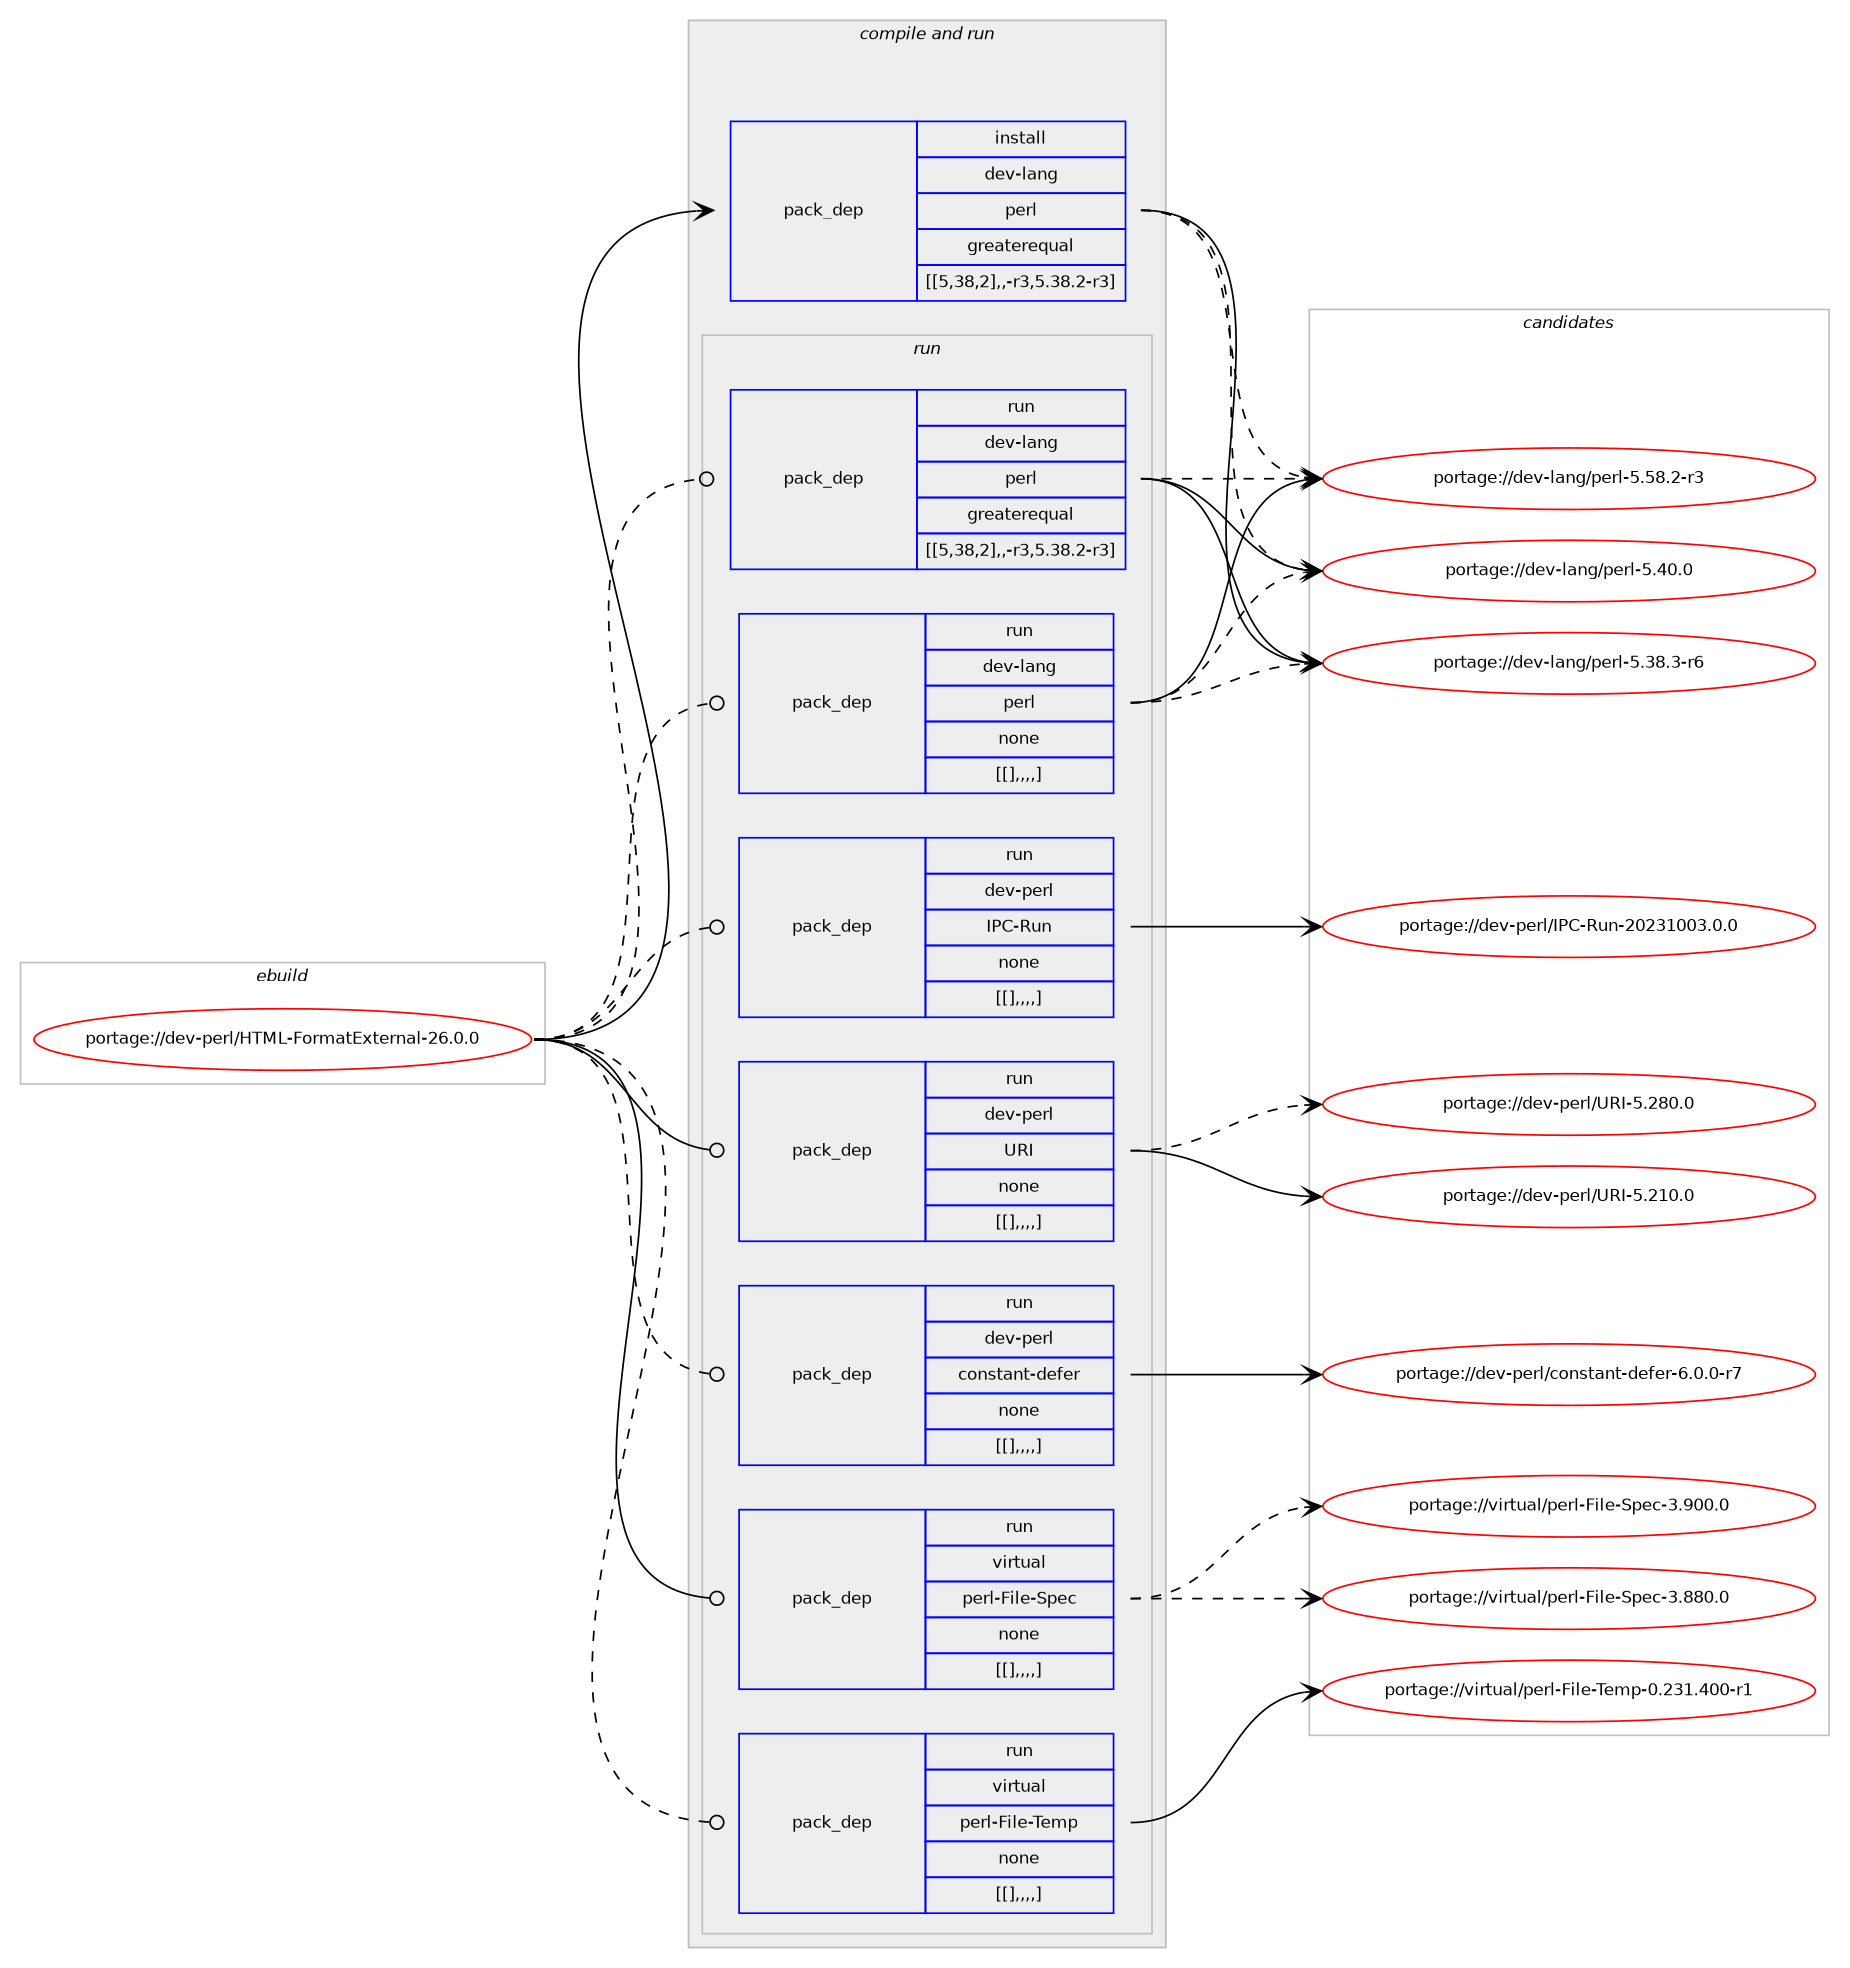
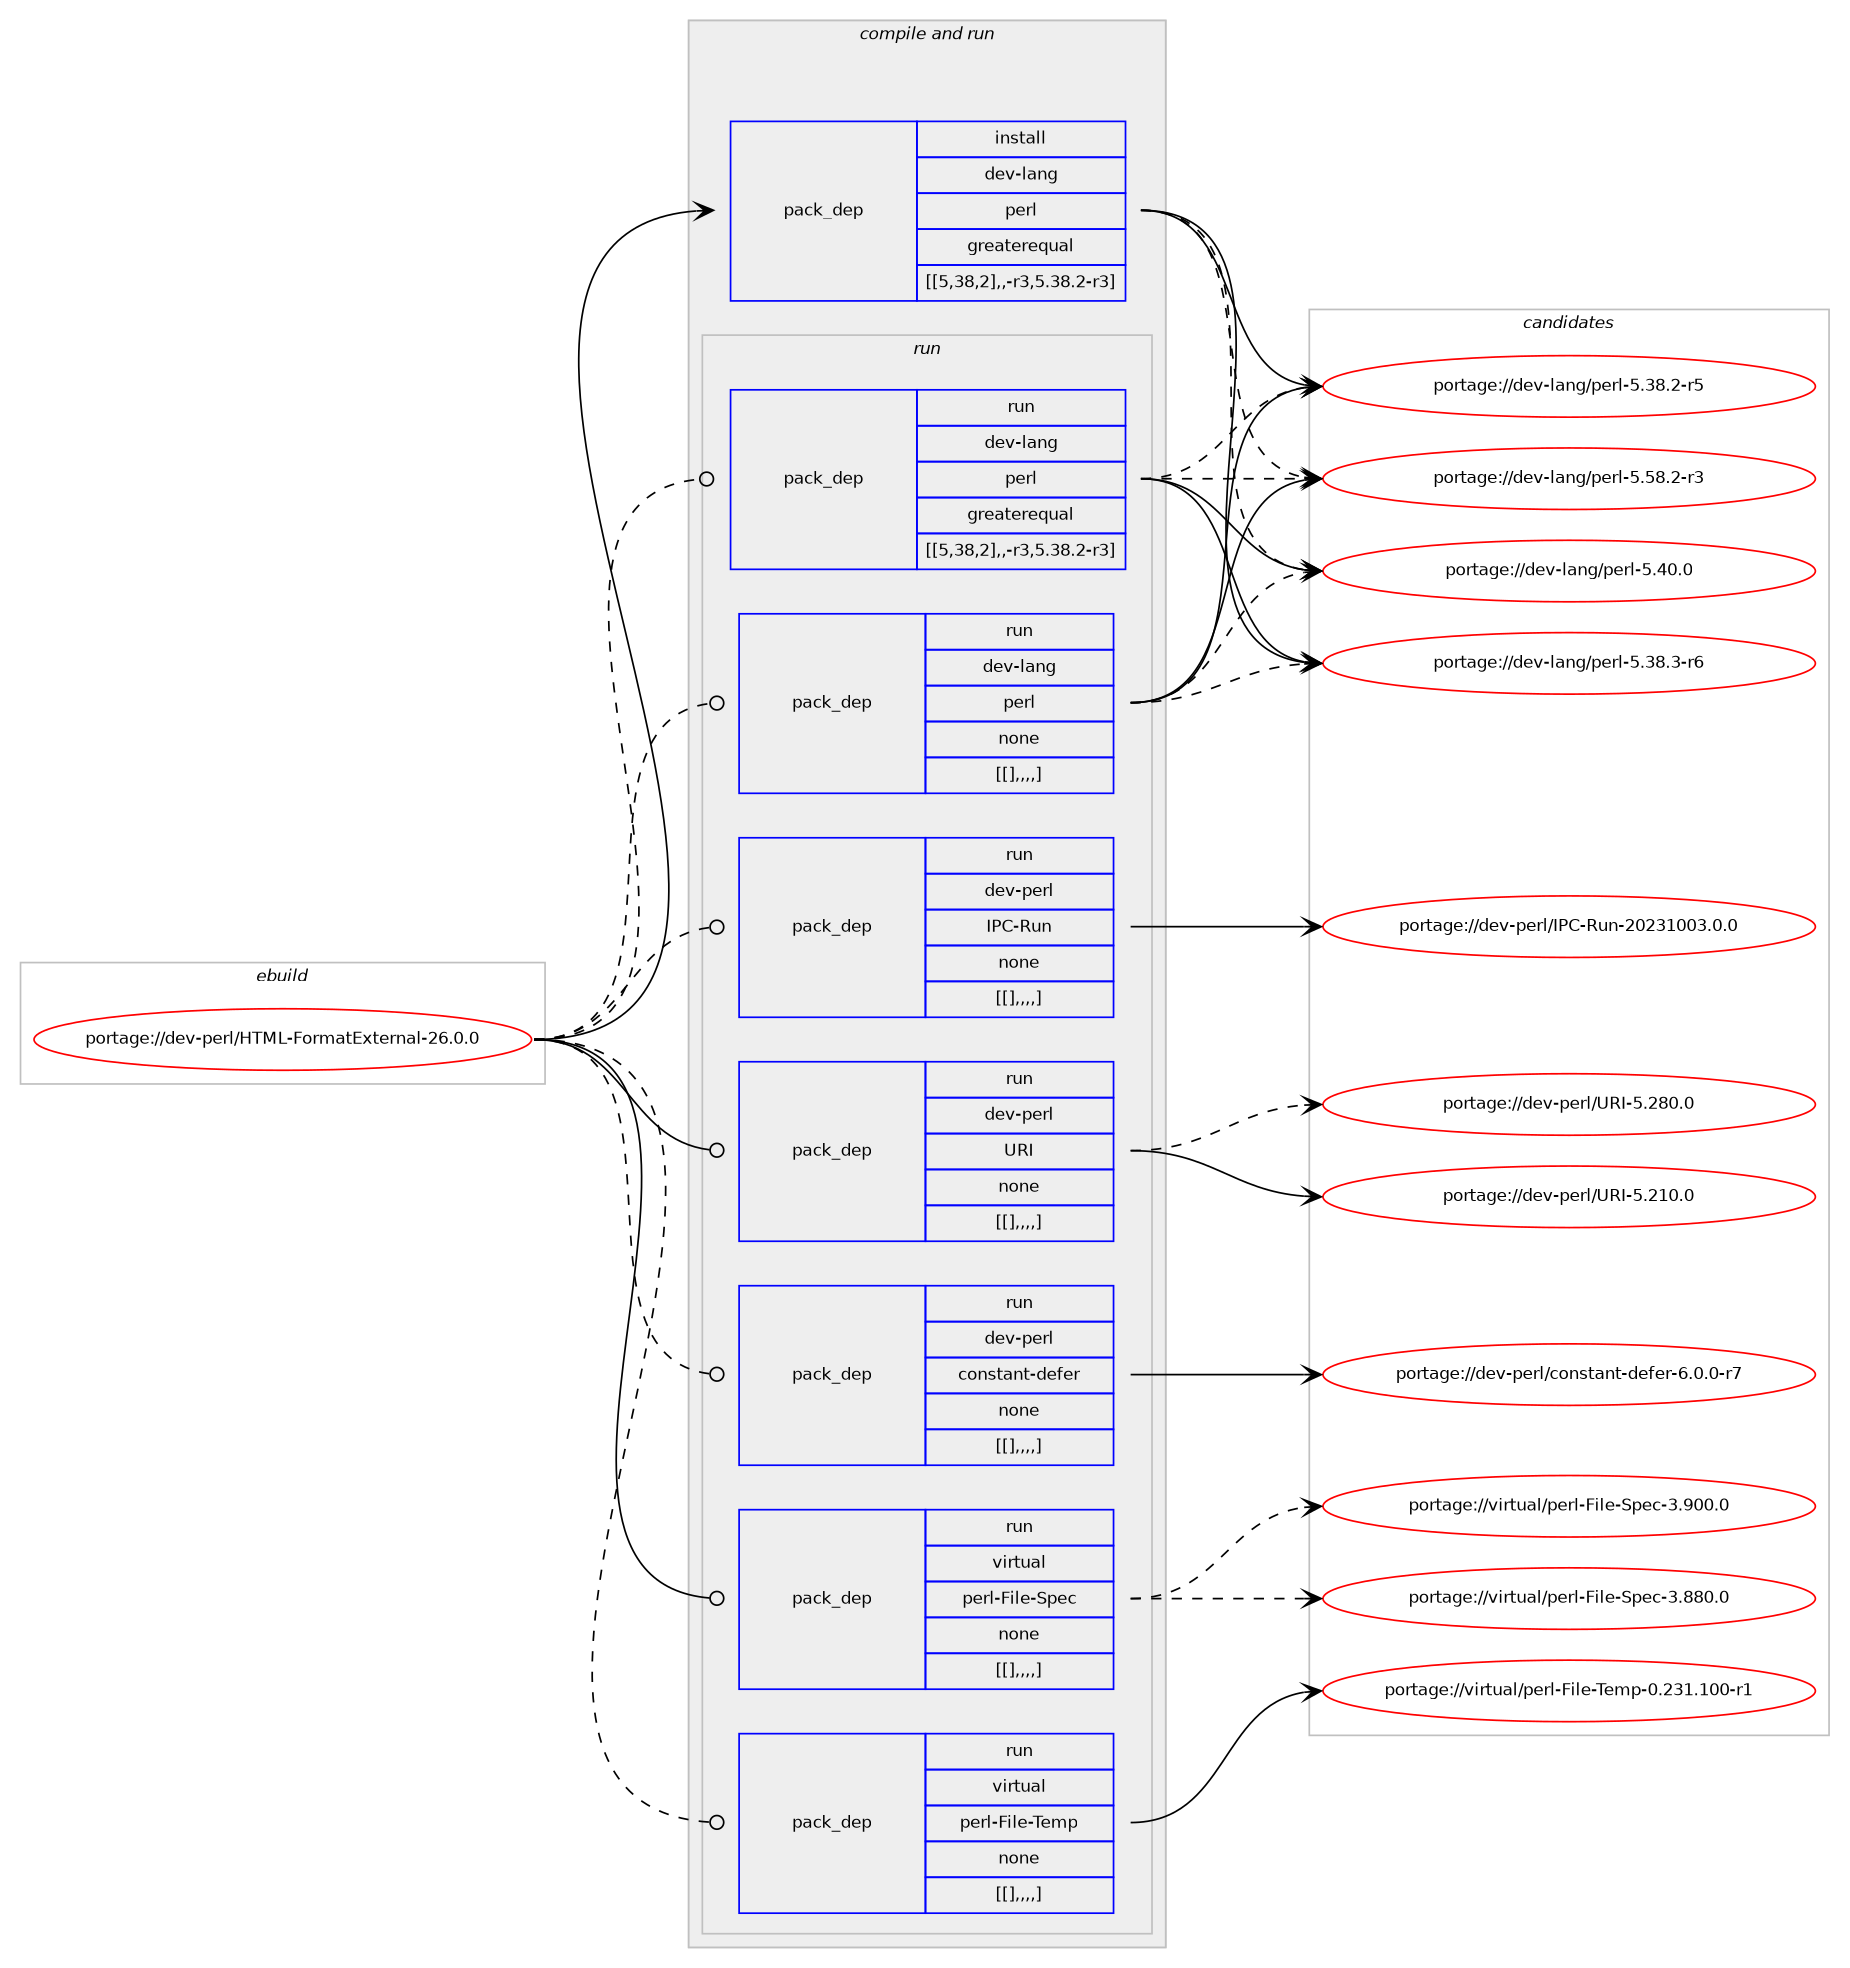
none -> (1569, 386)
(1569, 1691) -> (1569, 1691)
